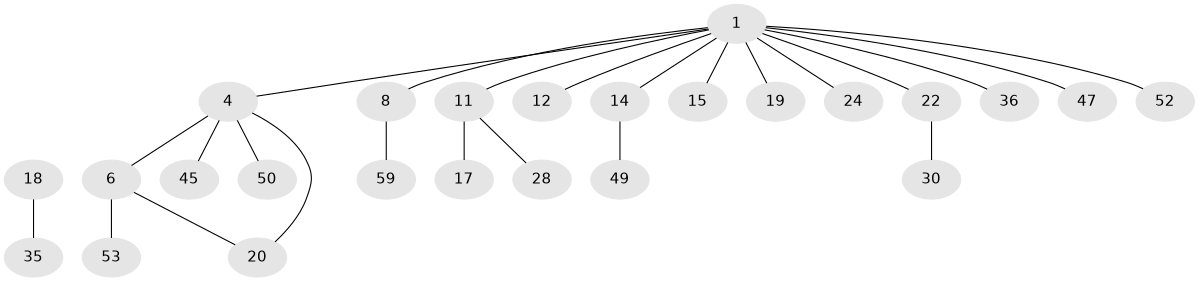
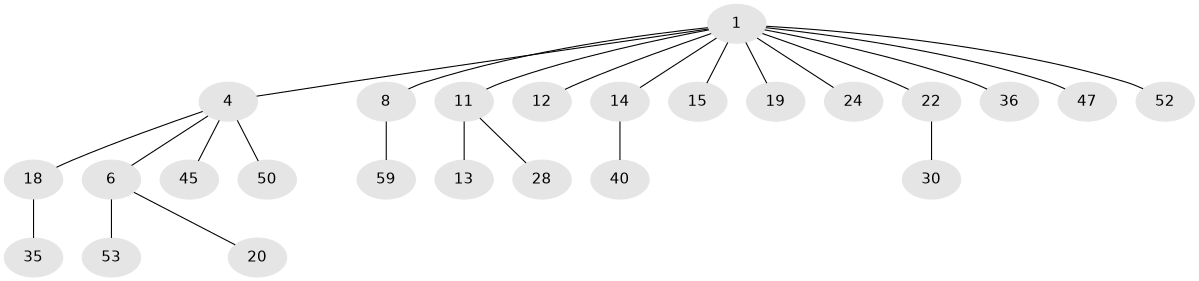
(310, 170) -> (129, 138)
(464, 180) -> (464, 180)
(620, 180) -> (620, 180)
